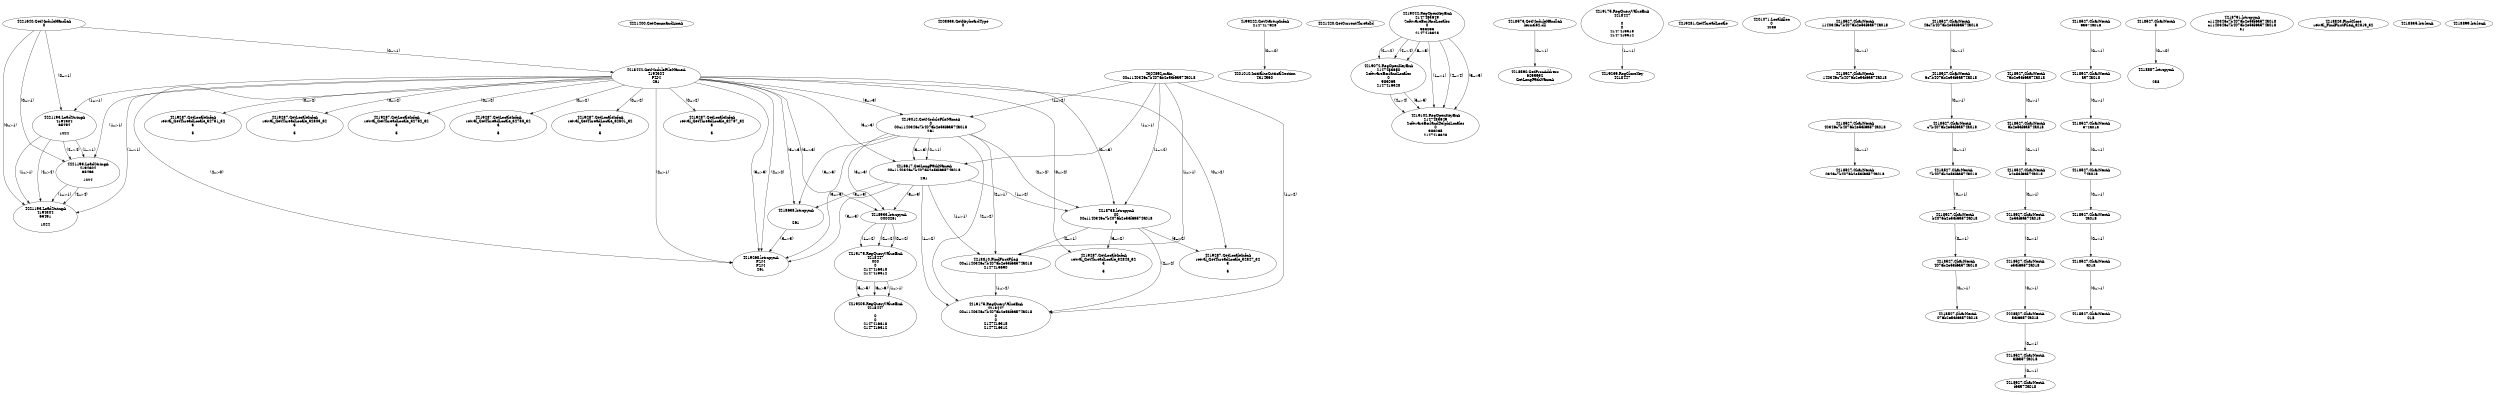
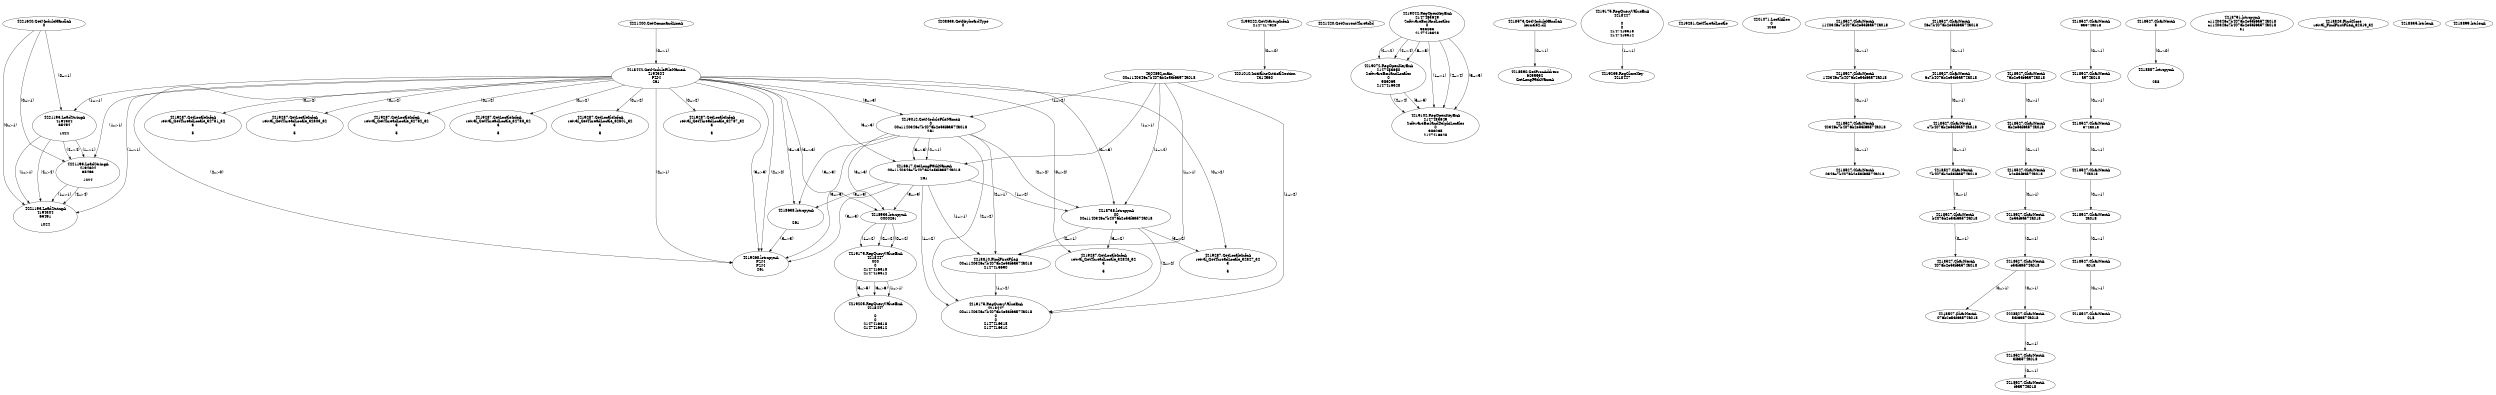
(346, 50) -> (656, 45)
none -> (1855, 100)
(1956, 289) -> (1992, 289)
